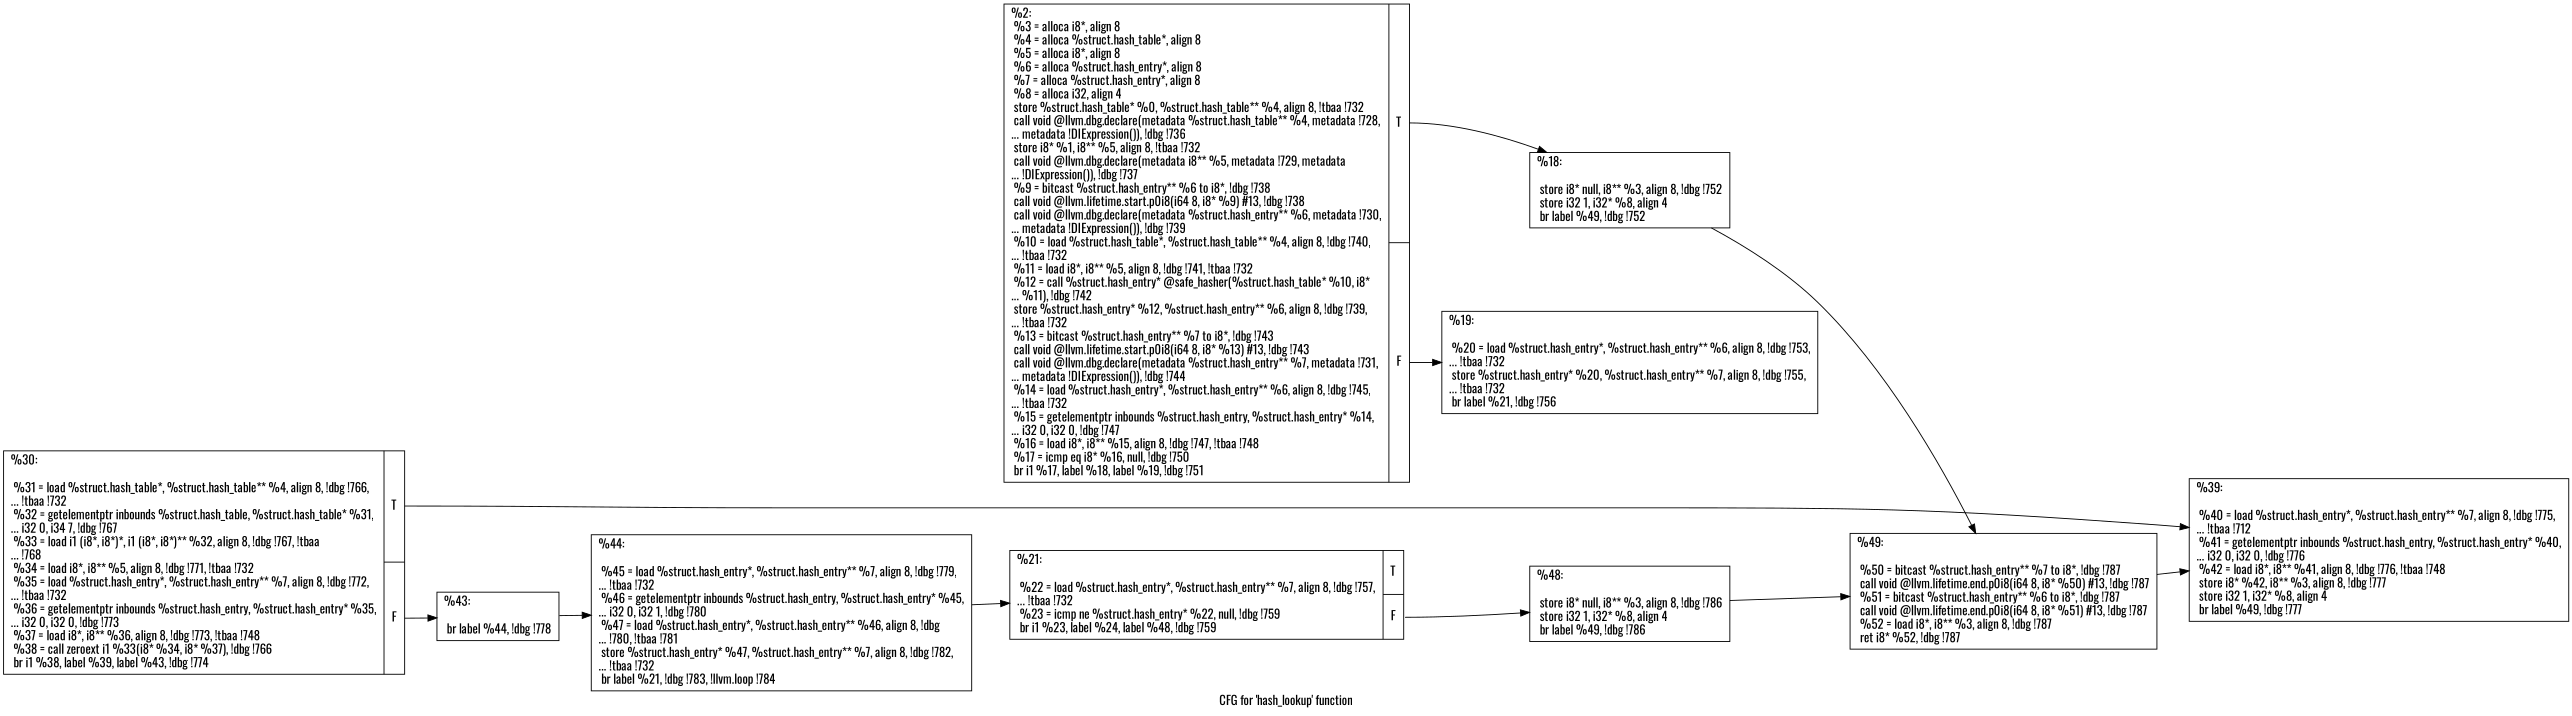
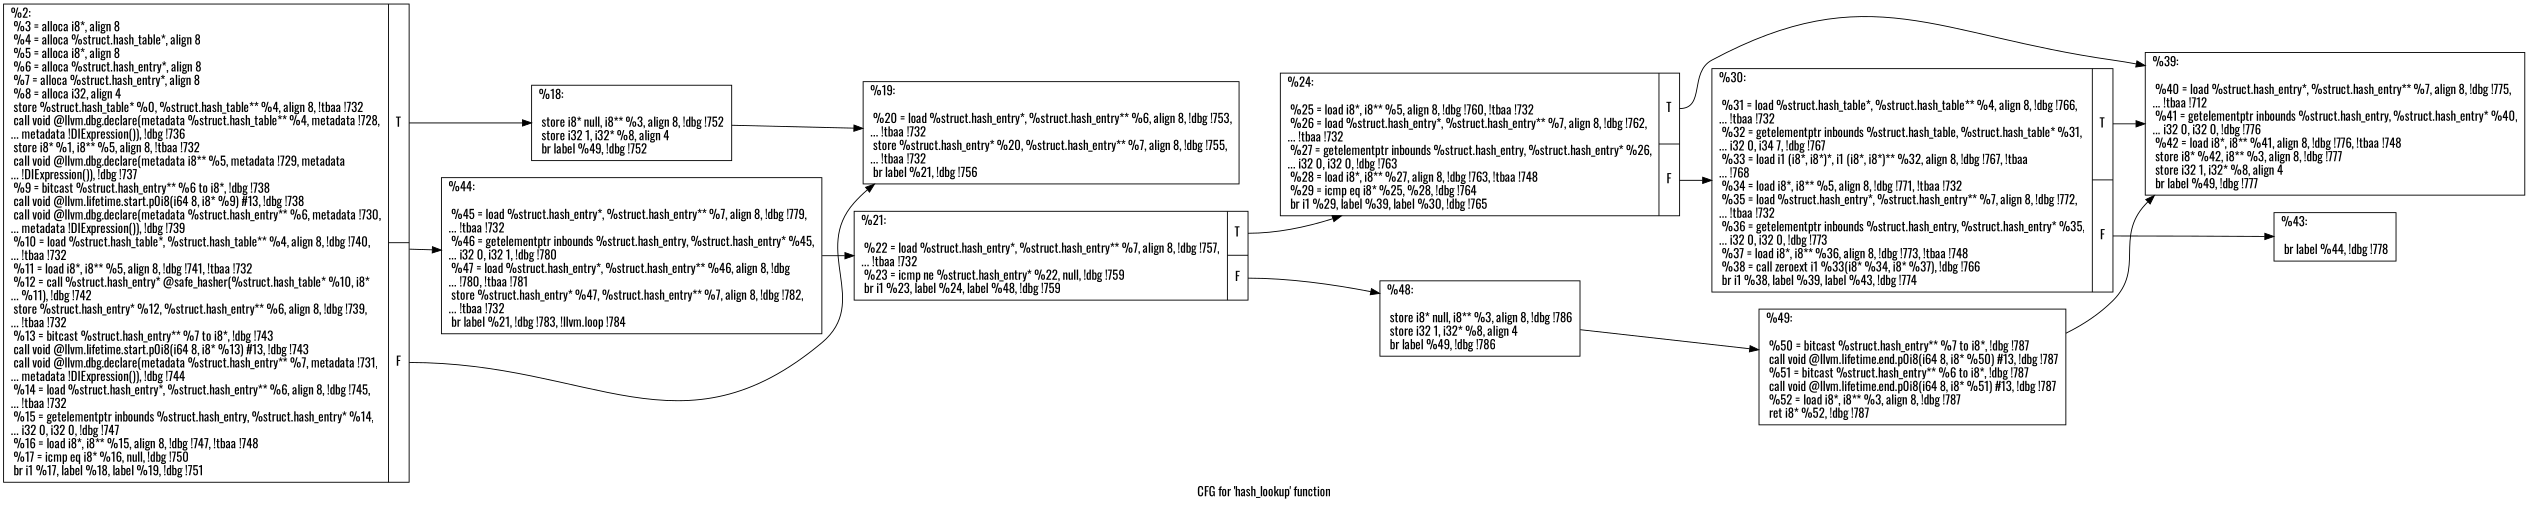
none -> (1480, 144)
(1865, 355) -> (793, 127)
(571, 615) -> (421, 249)
